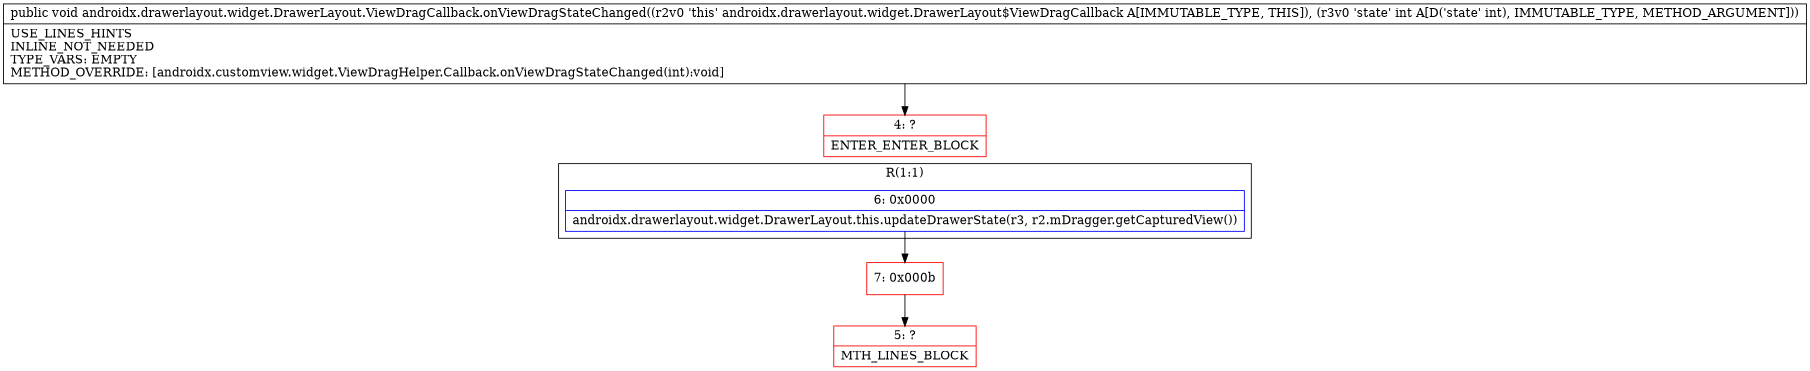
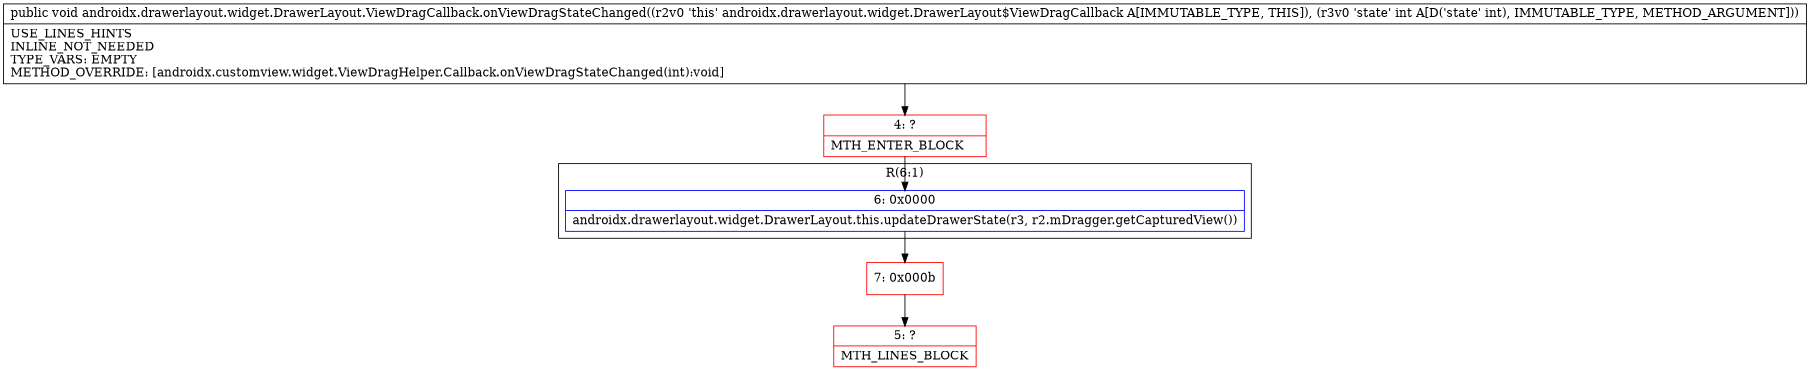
(905, 146) -> (898, 146)
none -> (905, 169)
(905, 174) -> (905, 174)
